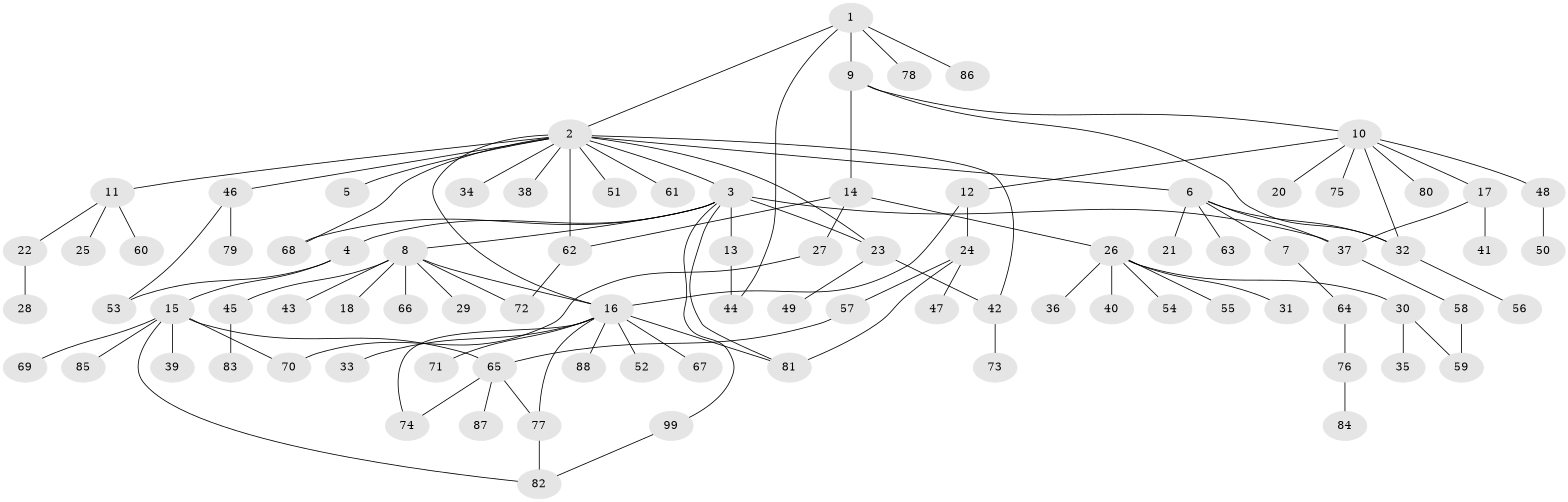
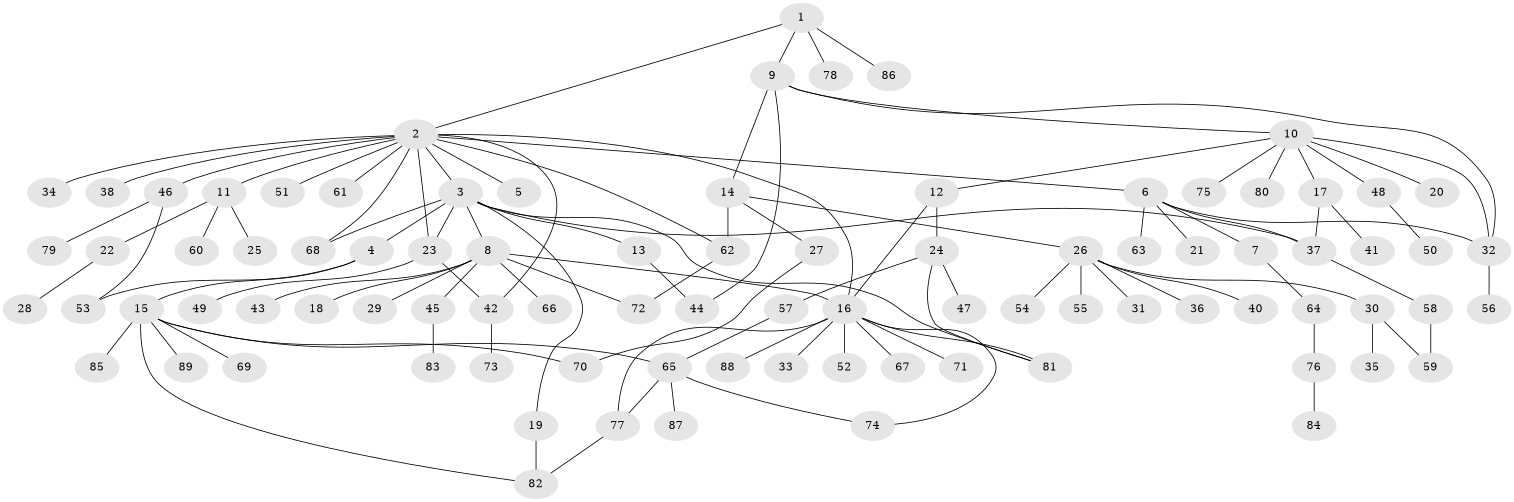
(776, 149) -> (776, 207)
(172, 368) -> (186, 368)
(671, 426) -> (536, 426)
